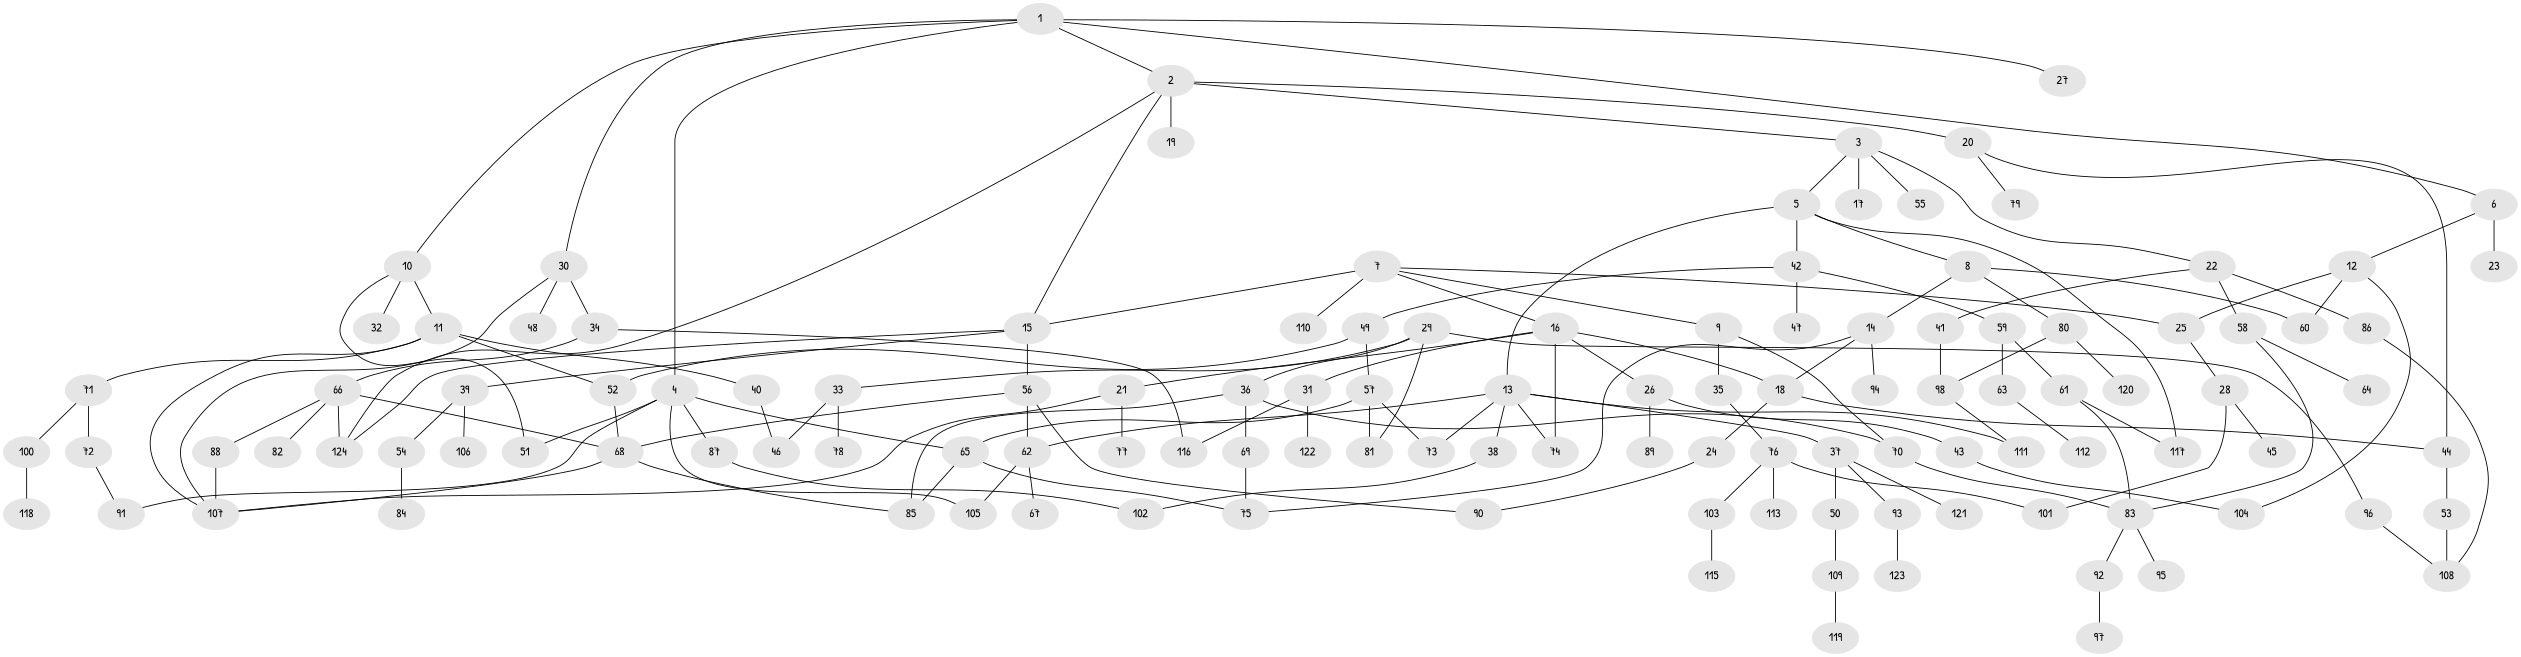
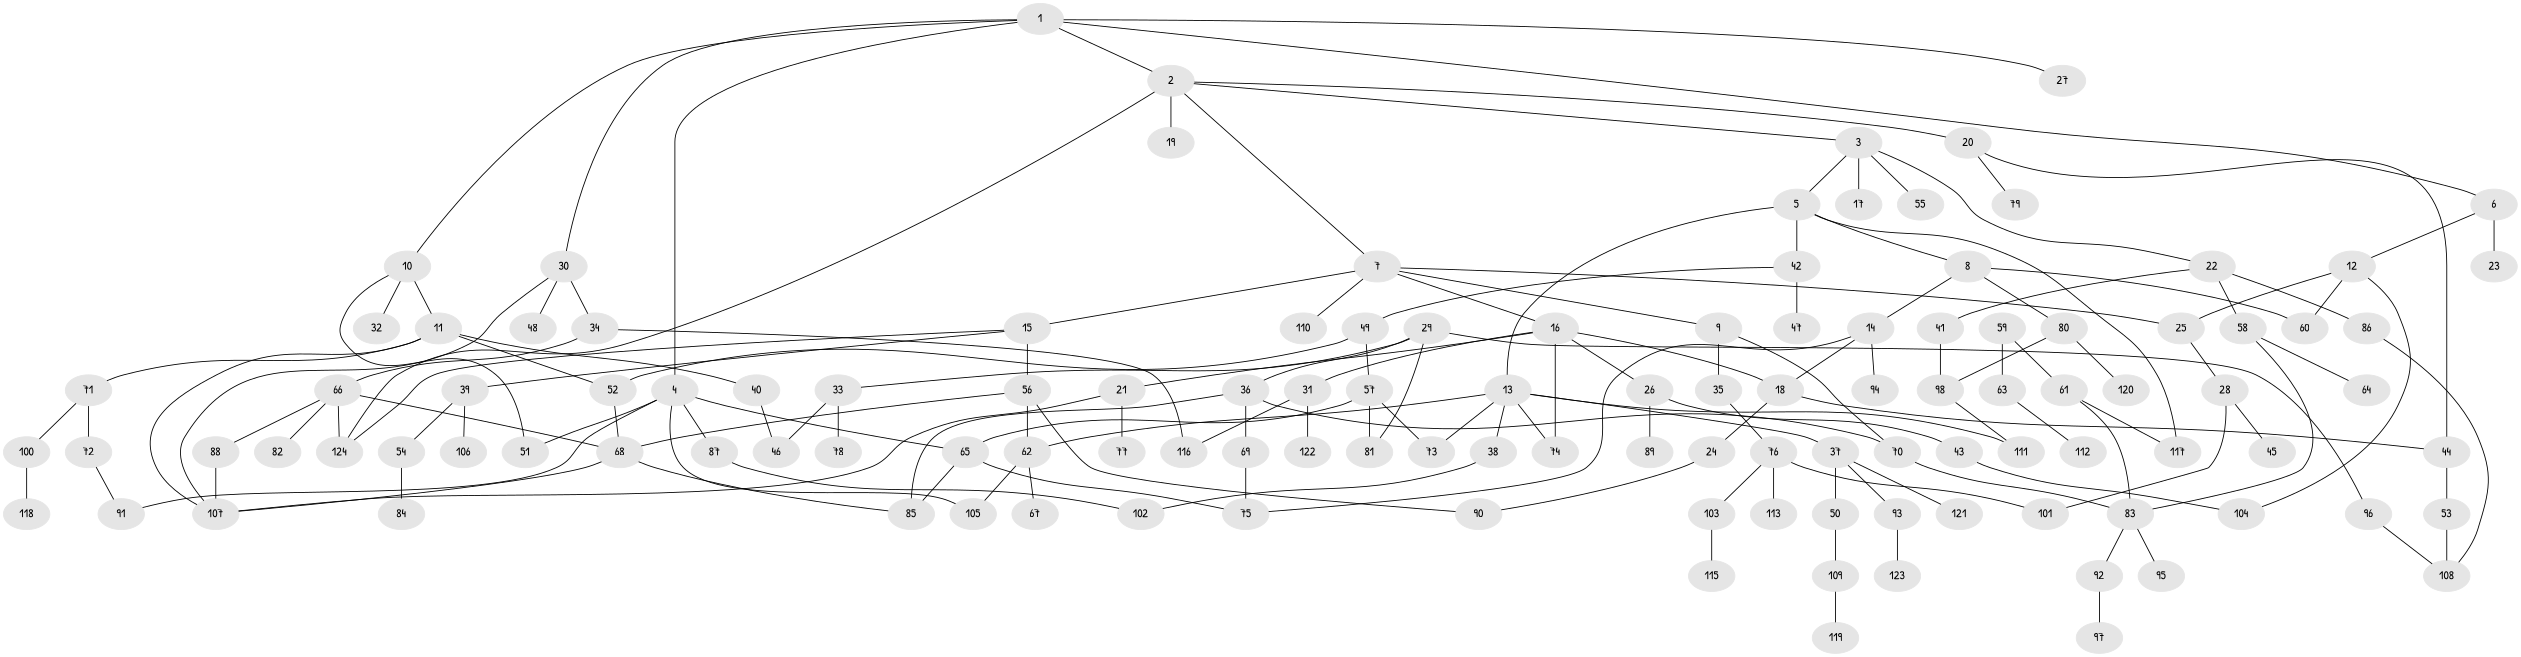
(1095, 203) -> (1274, 174)
(1886, 287) -> none
